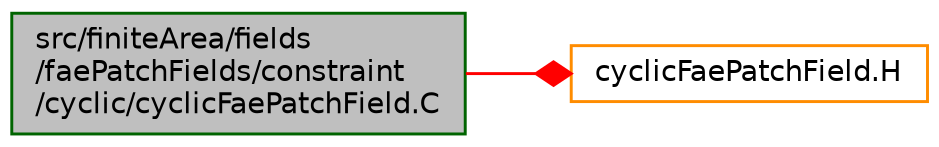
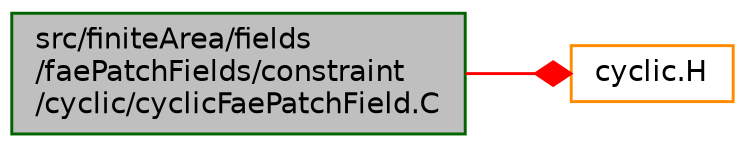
(749, 74) -> (652, 74)
